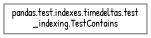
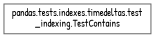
(75, 19) -> (77, 19)
